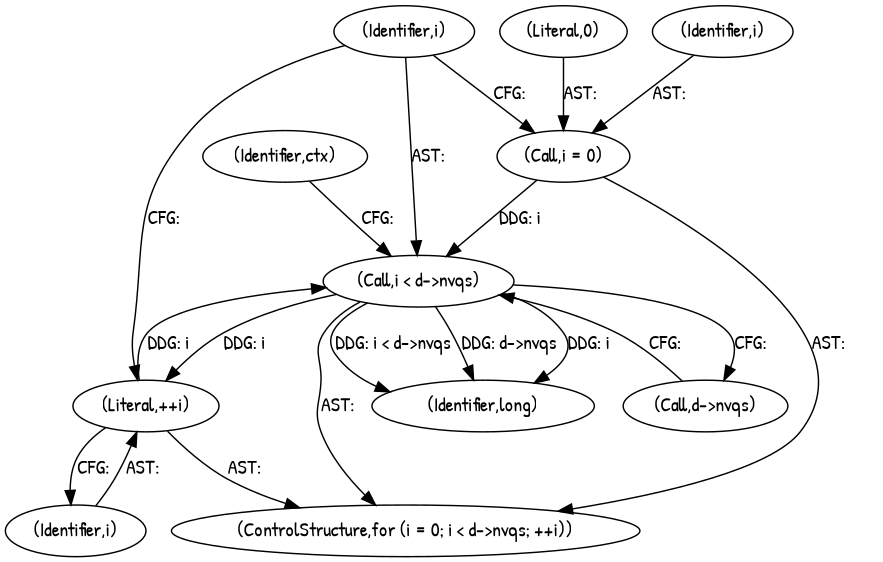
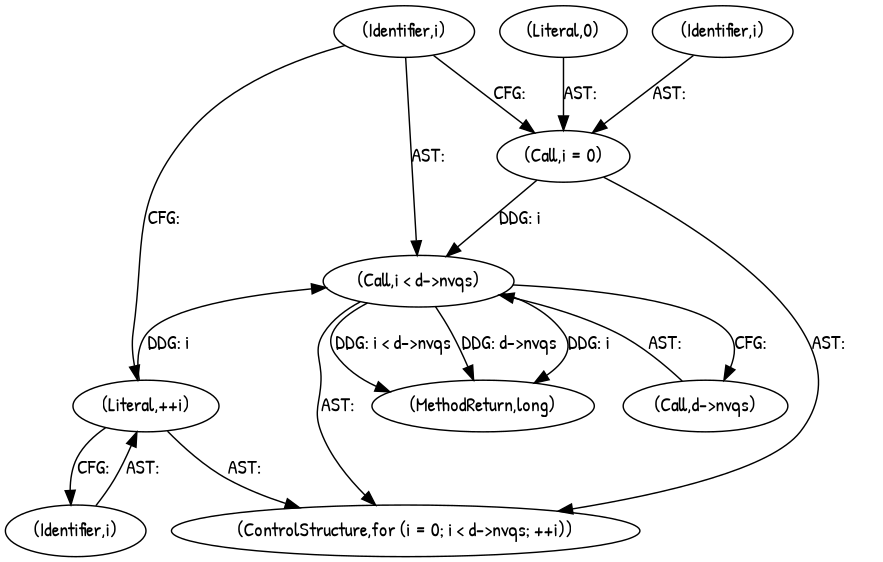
(285, 156) -> none
(250, 320) -> none
(668, 344) -> (668, 344)
(483, 406) -> (483, 406)
